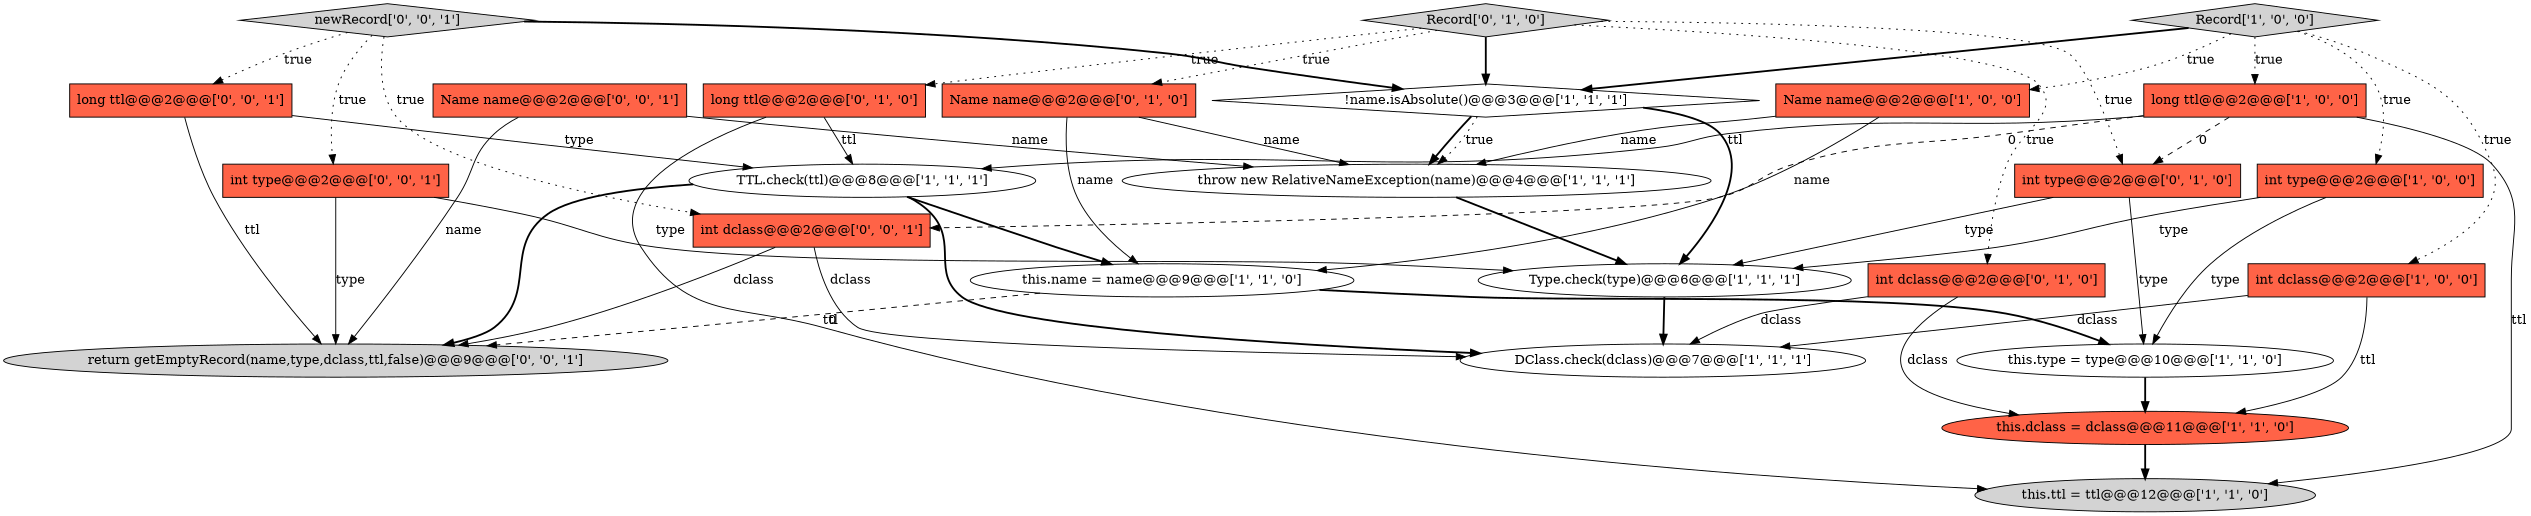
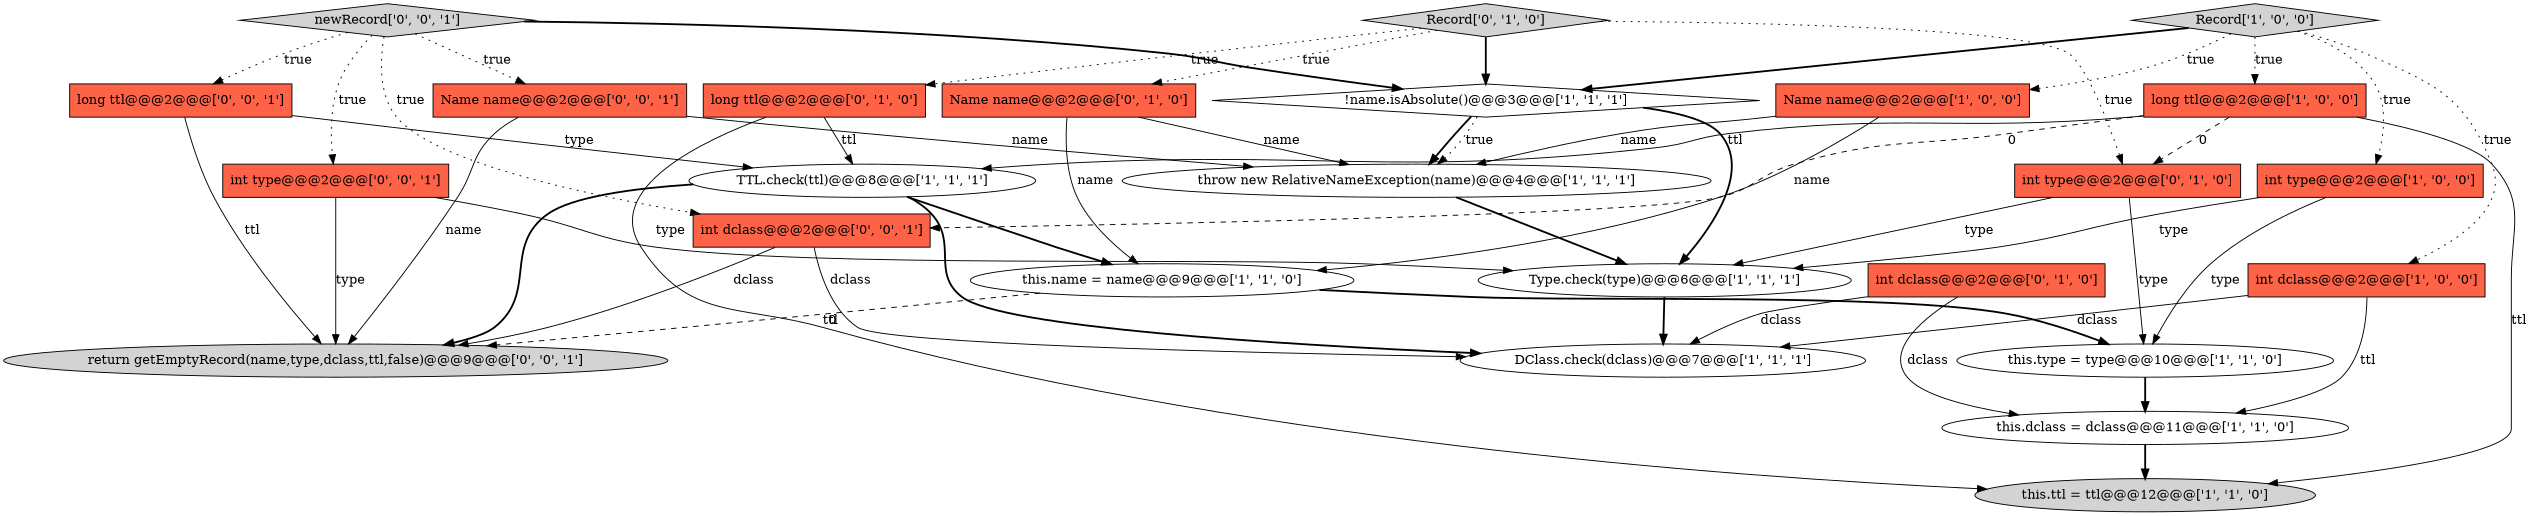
(1902, 50) -> none
none -> (466, 57)
(2145, 428) -> (2145, 428)
